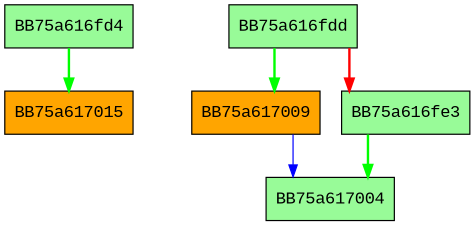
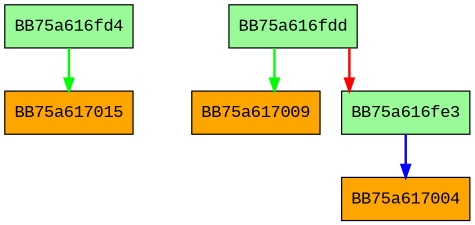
(293, 150) -> none
(368, 150) -> (406, 150)
(330, 199) -> (406, 199)
